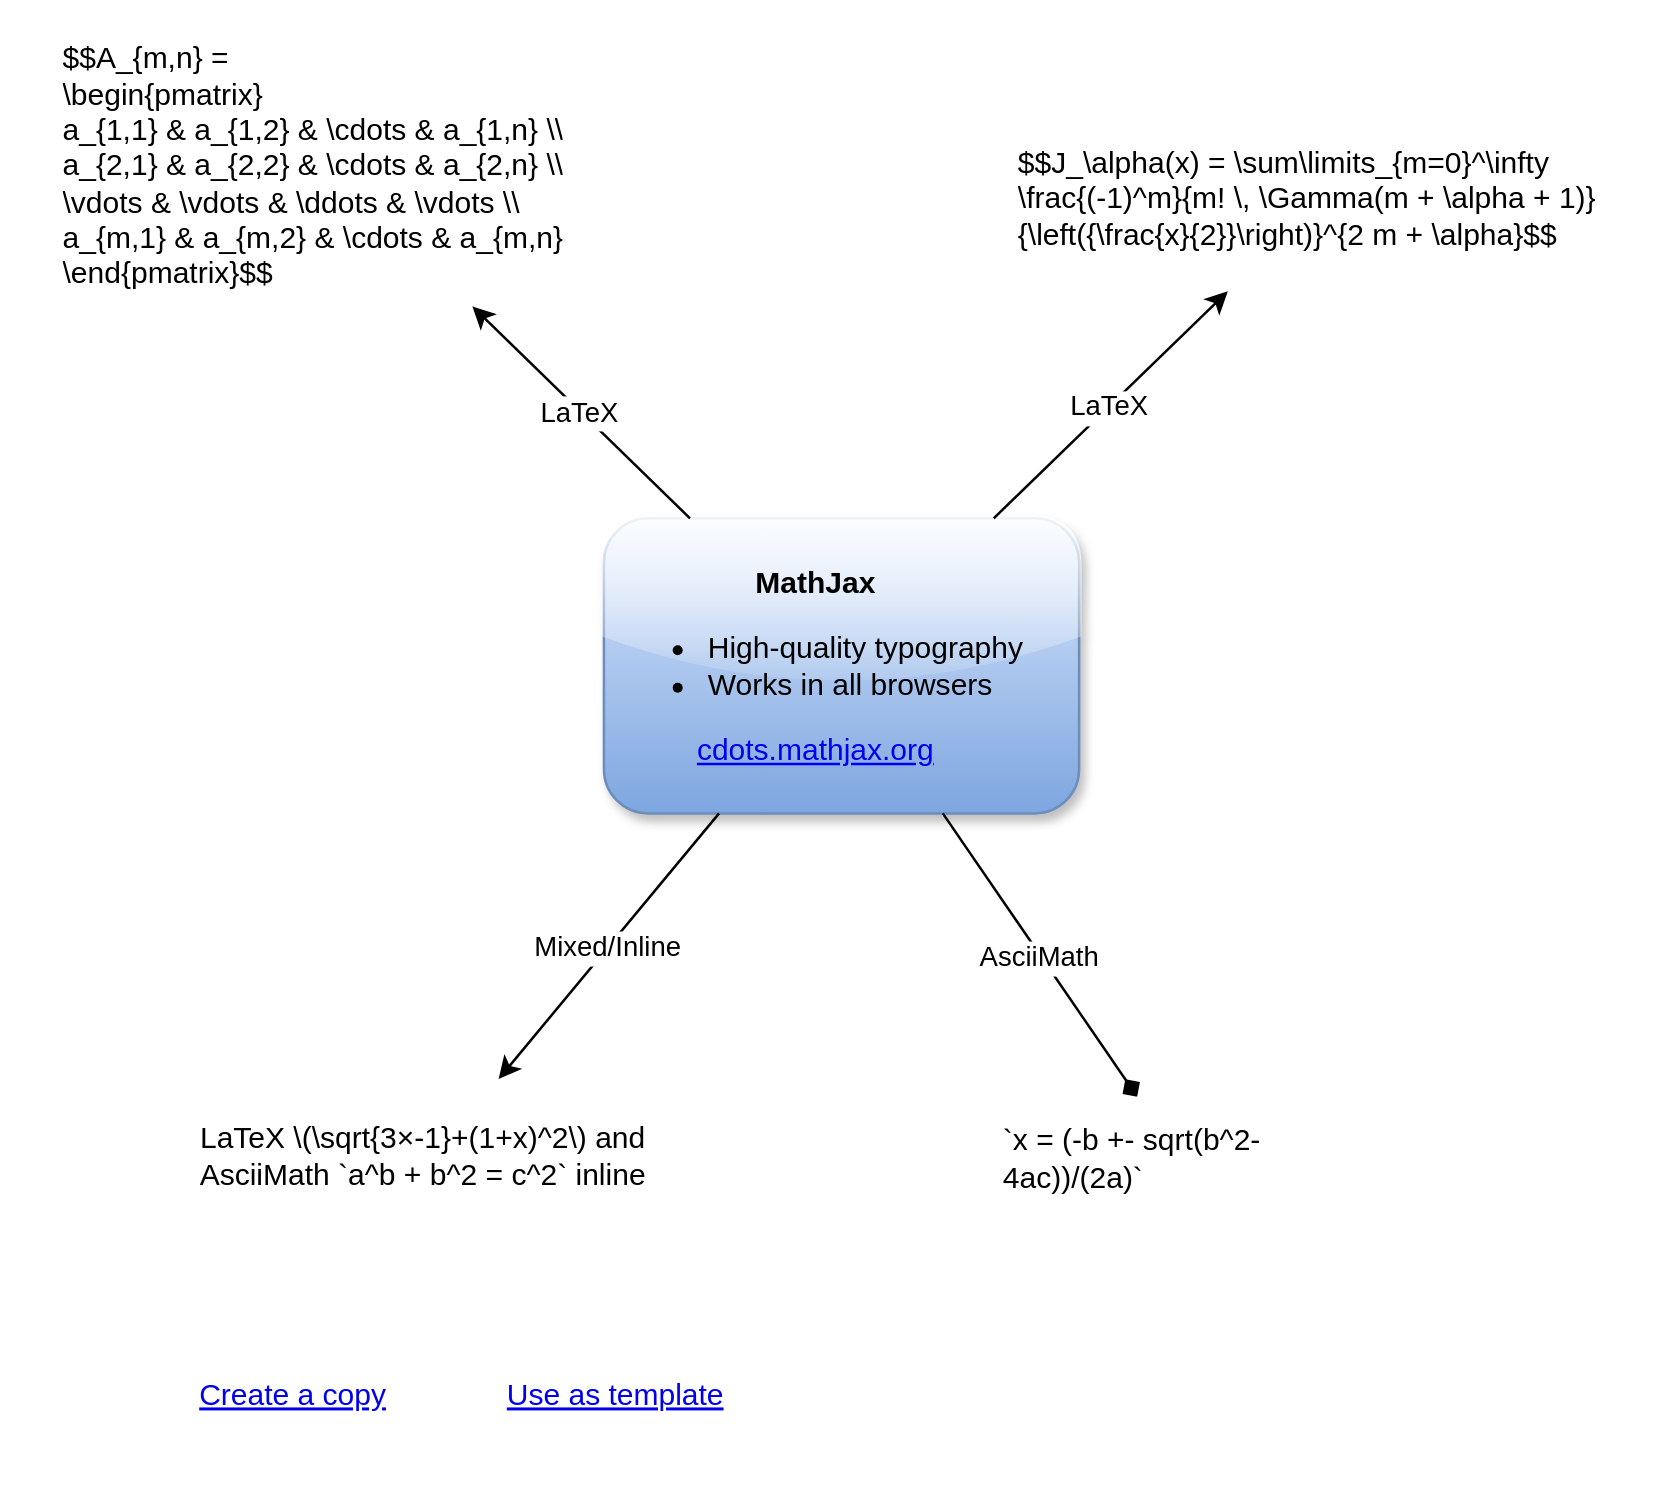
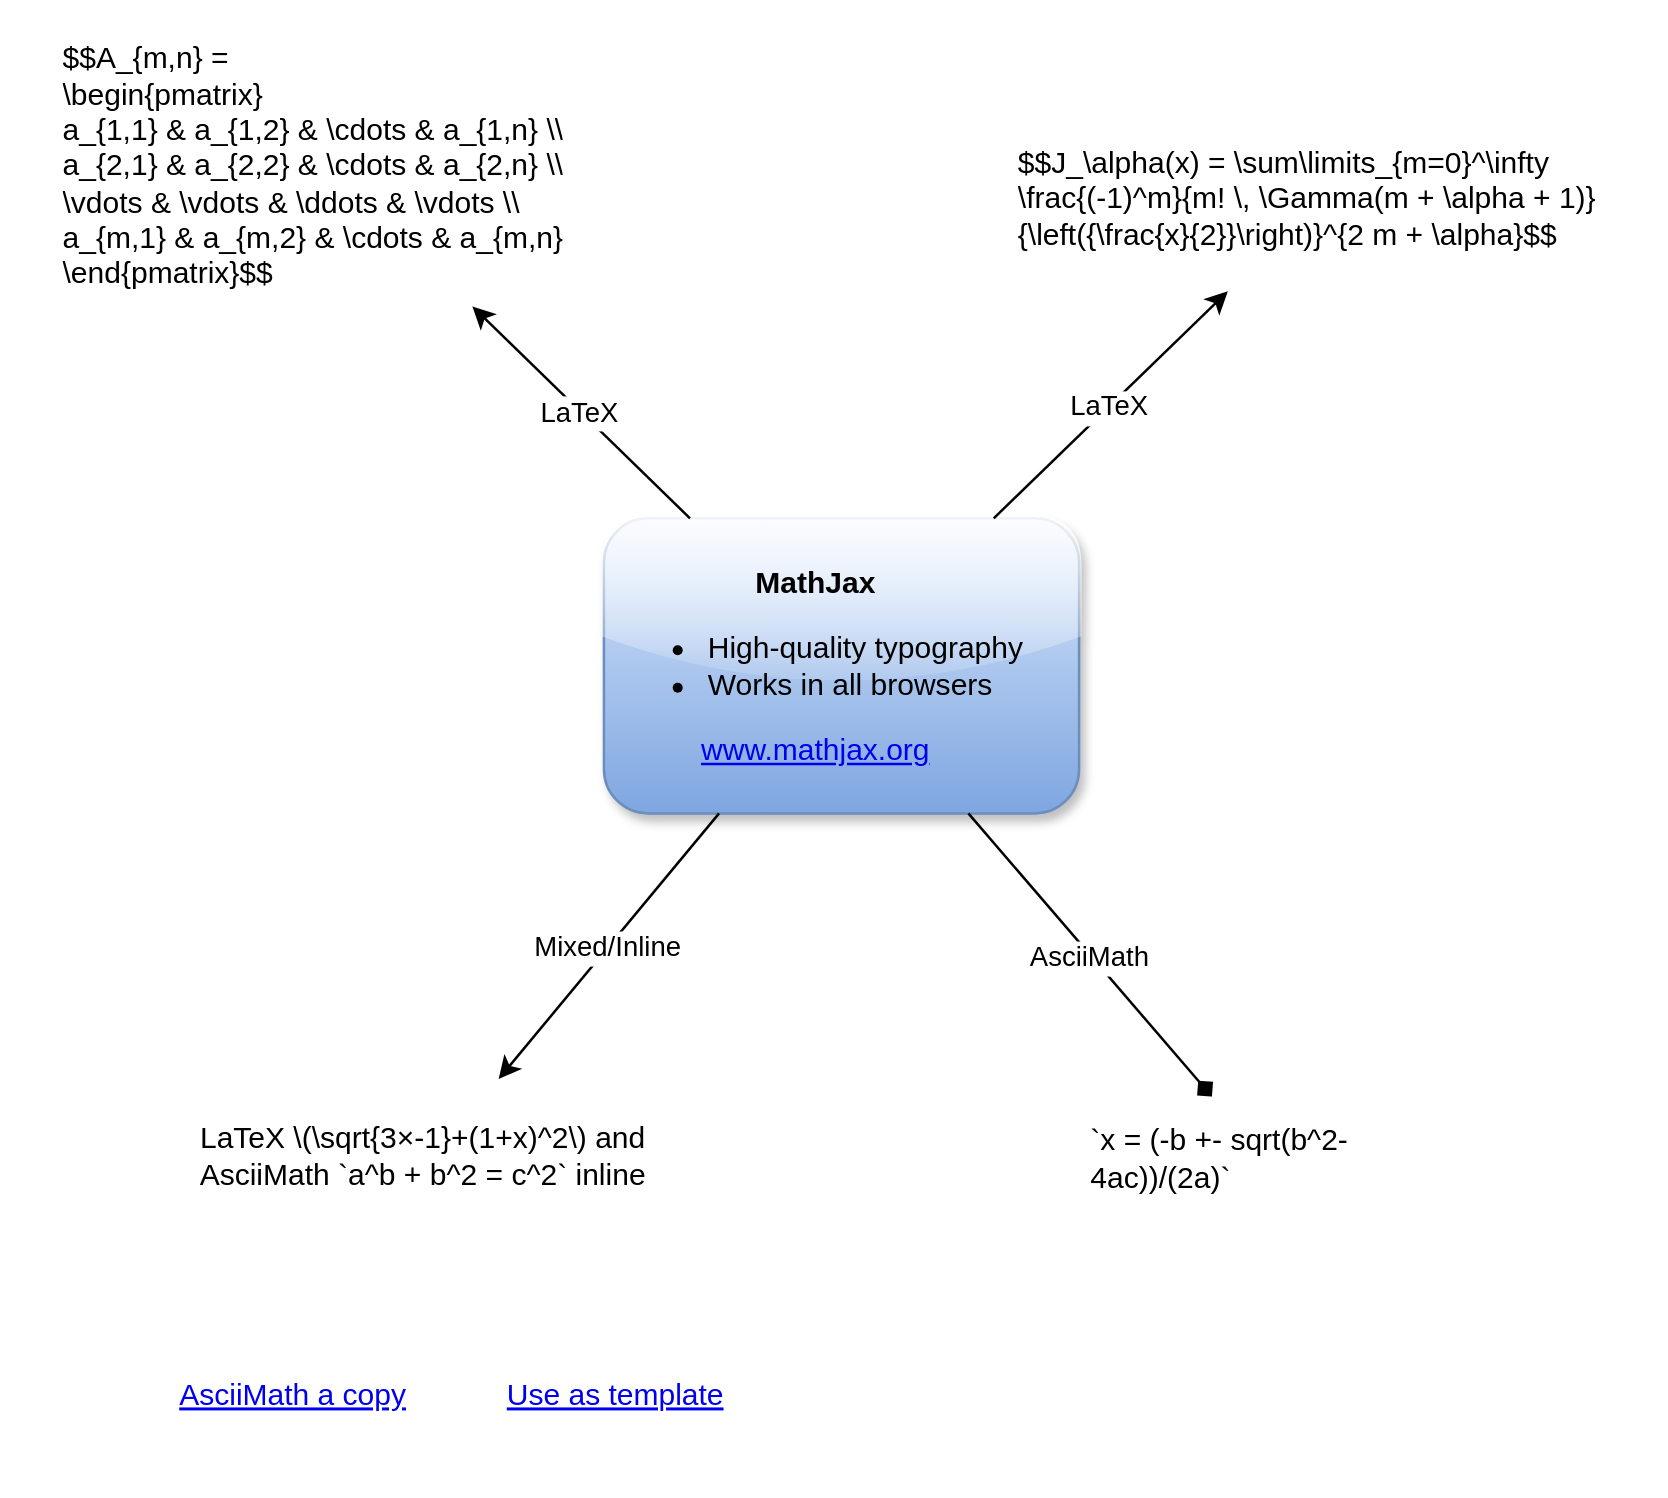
(786, 608) -> (786, 608)
(1188, 1170) -> (1275, 1170)
(293, 1395) -> (293, 1395)
